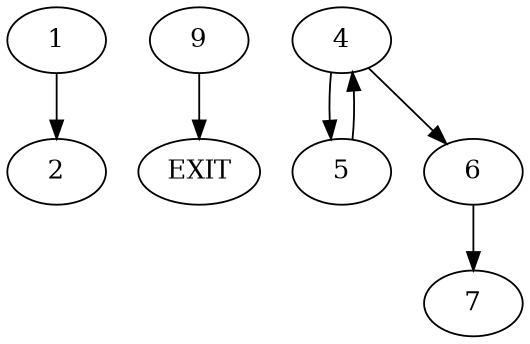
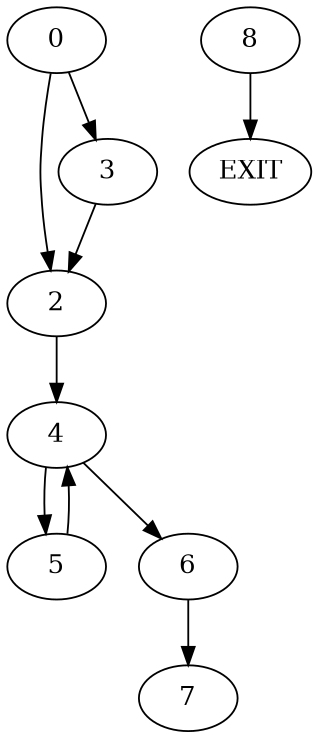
(57, 40) -> (57, 40)
(199, 40) -> (250, 40)
none -> (108, 172)
none -> (57, 360)
